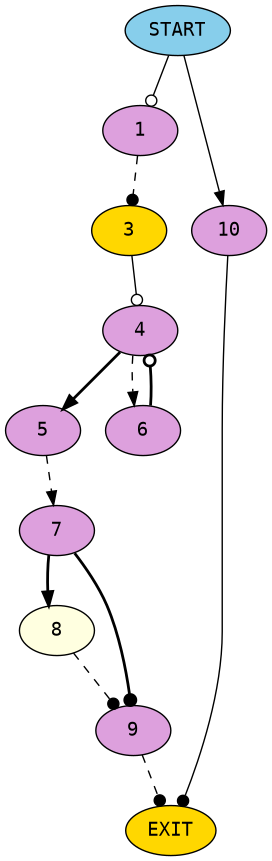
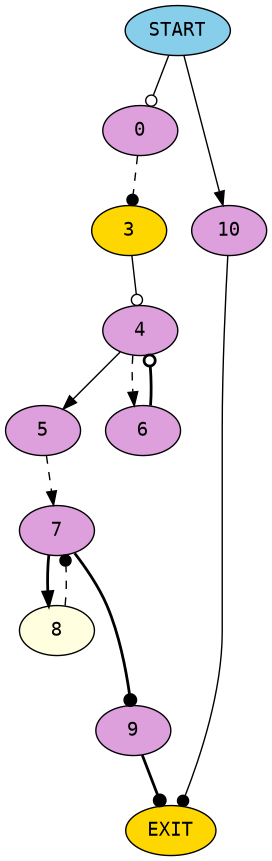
(140, 131) -> (140, 131)
(97, 376) -> (97, 376)
(92, 676) -> (66, 586)
(150, 775) -> (150, 775)
